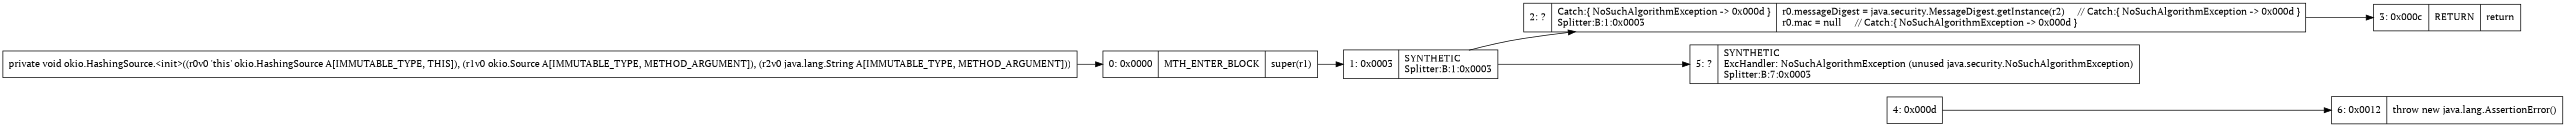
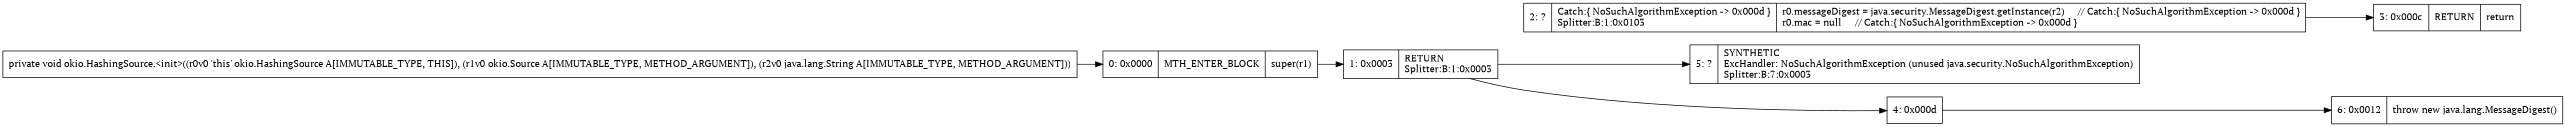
(1601, 23) -> (1601, 23)
(1518, 39) -> (1673, 105)
(1433, 59) -> (1425, 59)
(2475, 110) -> (2475, 110)
